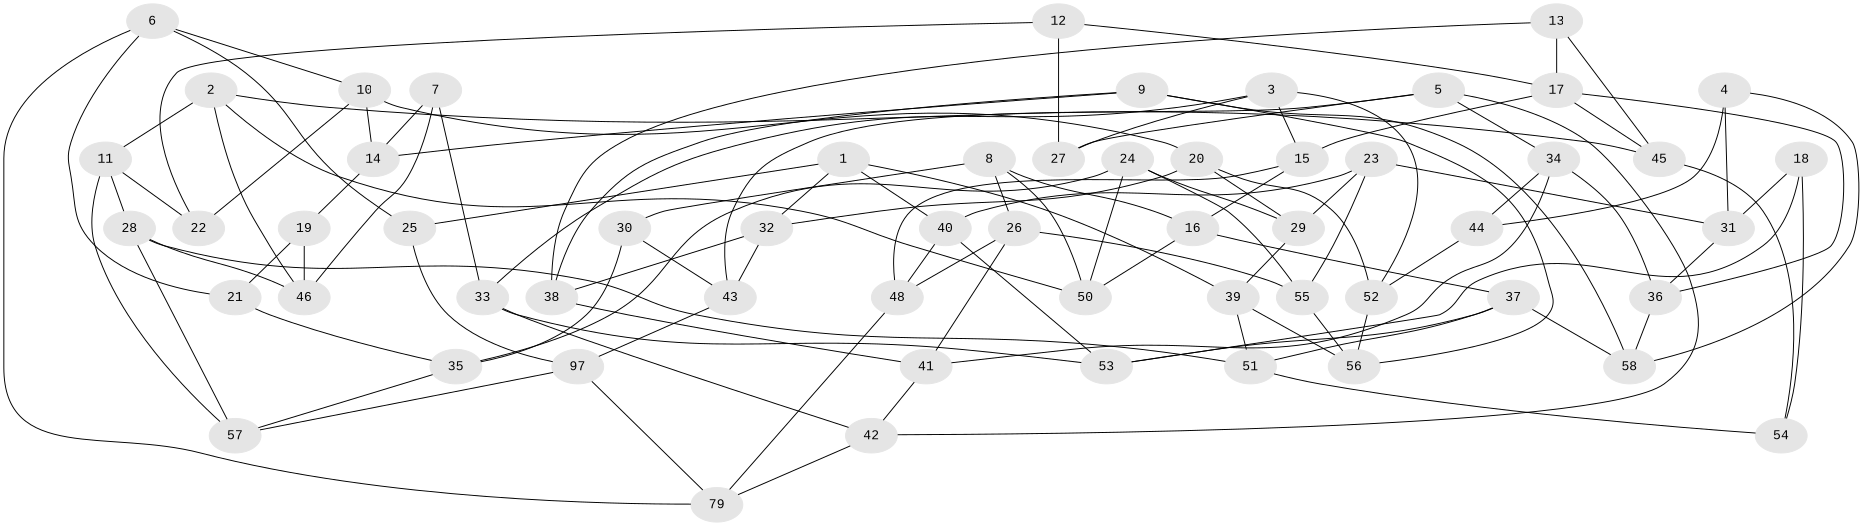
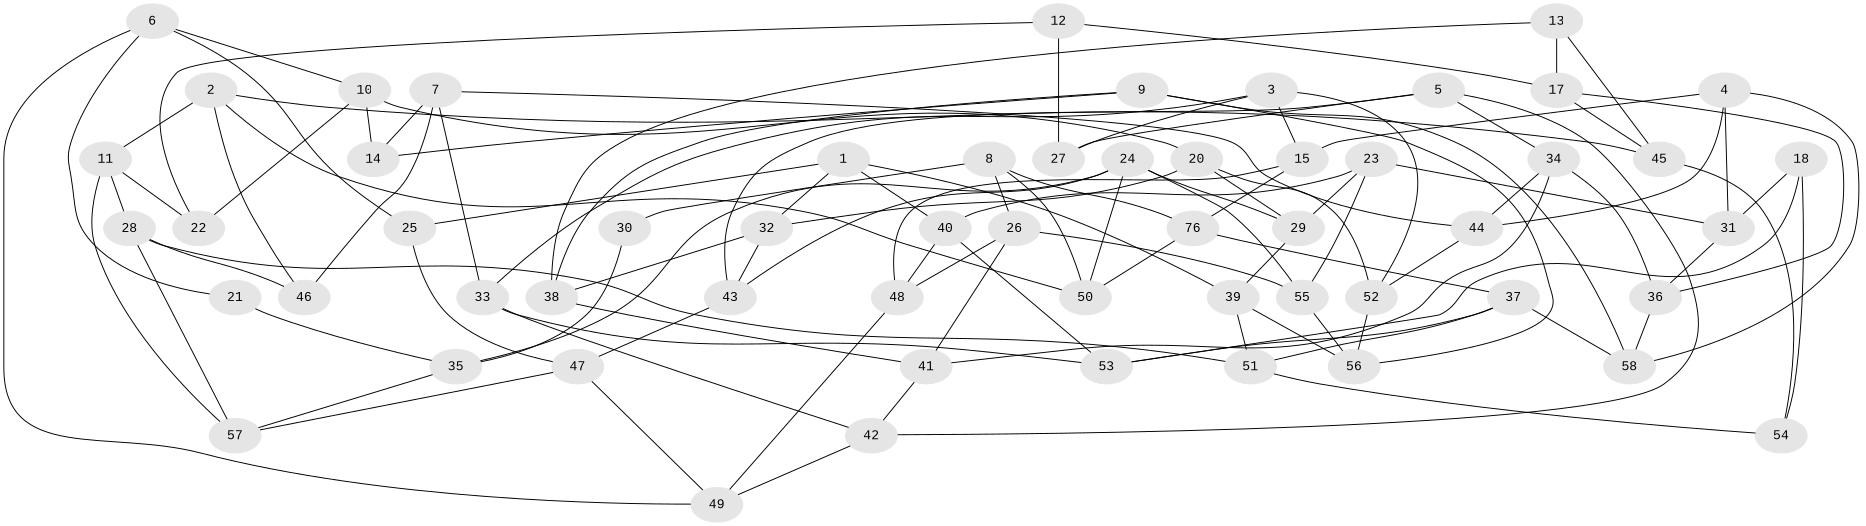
none -> (867, 106)
(1426, 119) -> (1510, 118)
(304, 228) -> none
(1193, 228) -> (1193, 228)
(679, 264) -> (838, 229)
(578, 367) -> (578, 367)
(717, 505) -> (717, 505)
